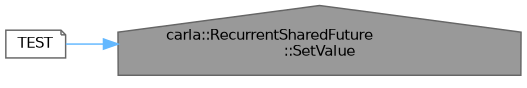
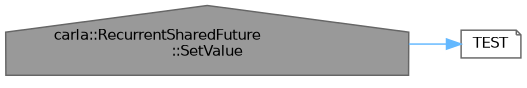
(85, 44) -> (428, 44)
